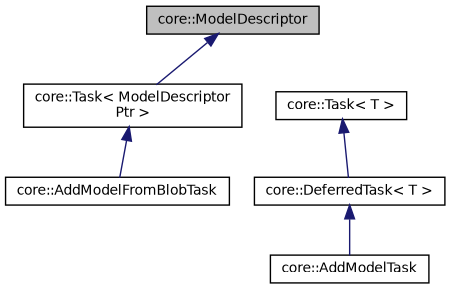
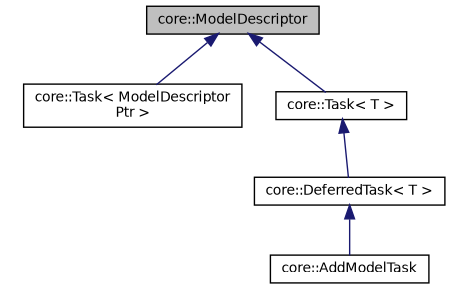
none -> (293, 67)
(117, 191) -> none
